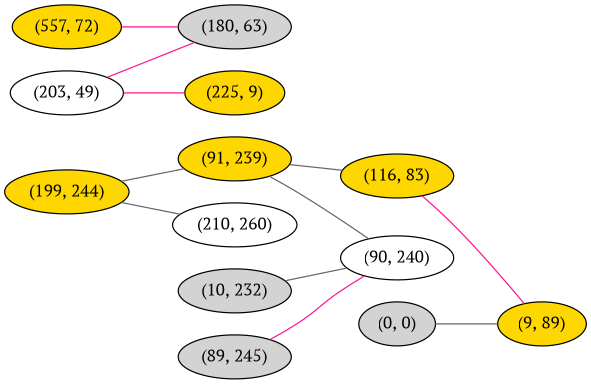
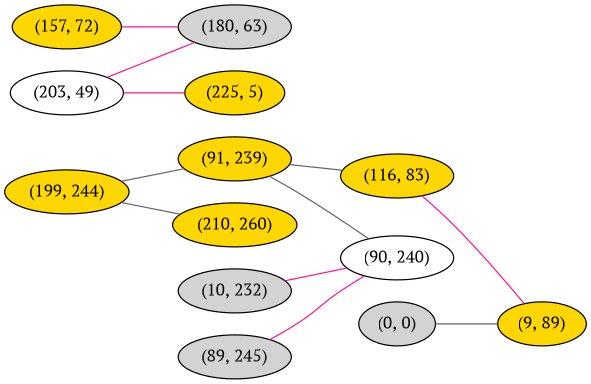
(67, 27) -> (67, 27)
(235, 93) -> (235, 93)
(235, 225) -> (235, 225)
(316, 274) -> (316, 274)
